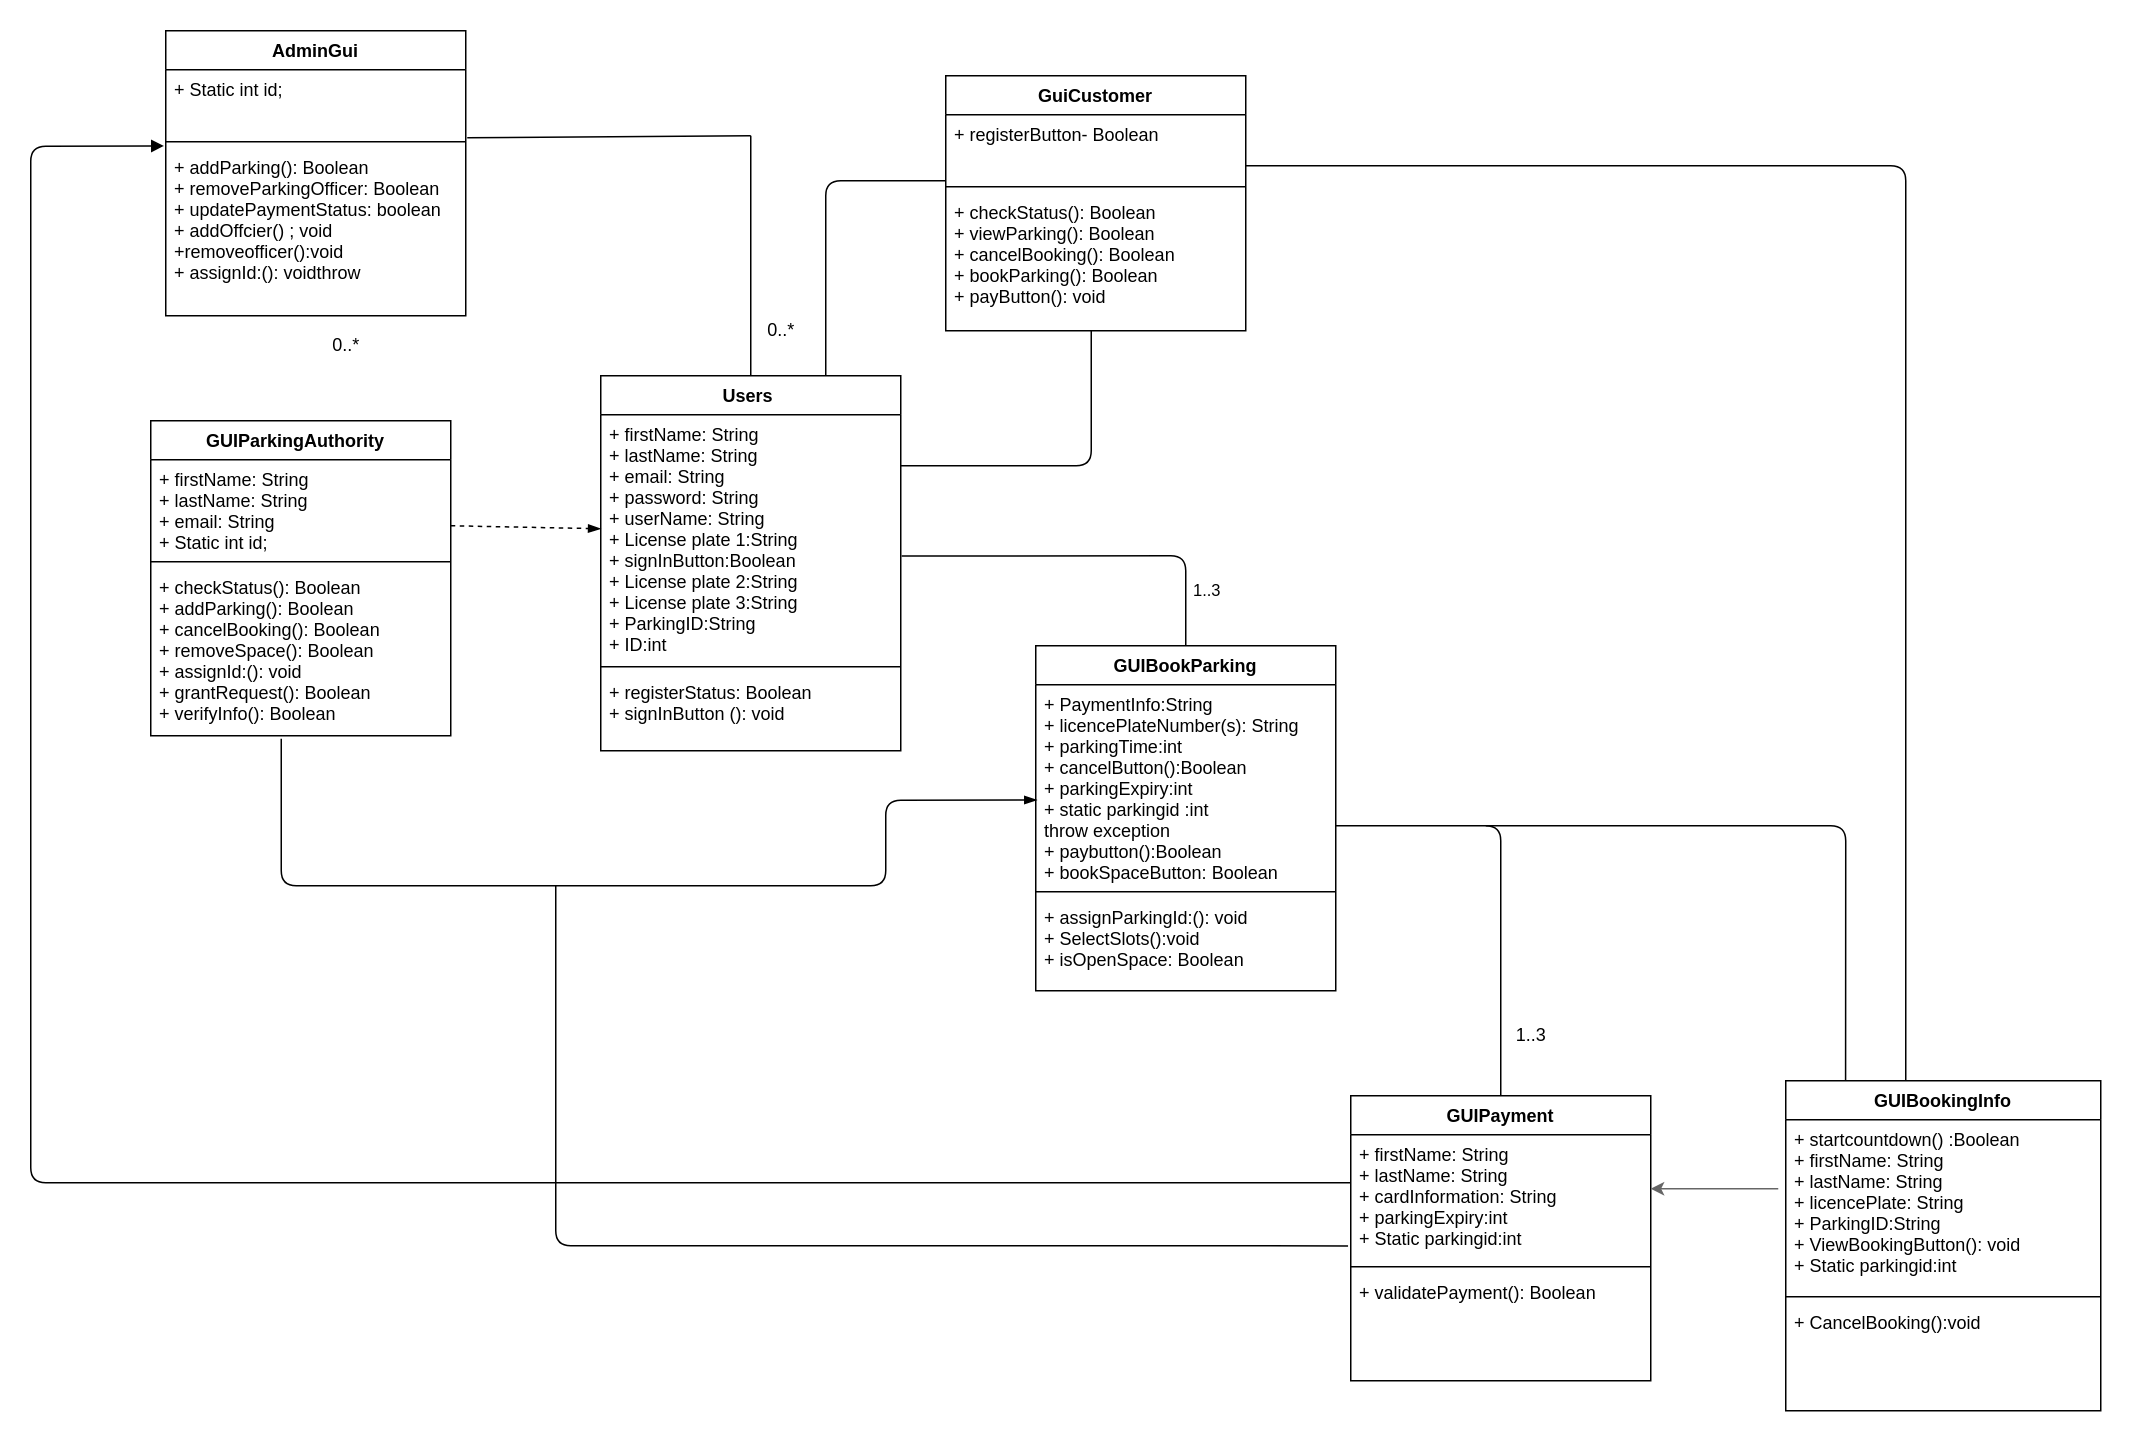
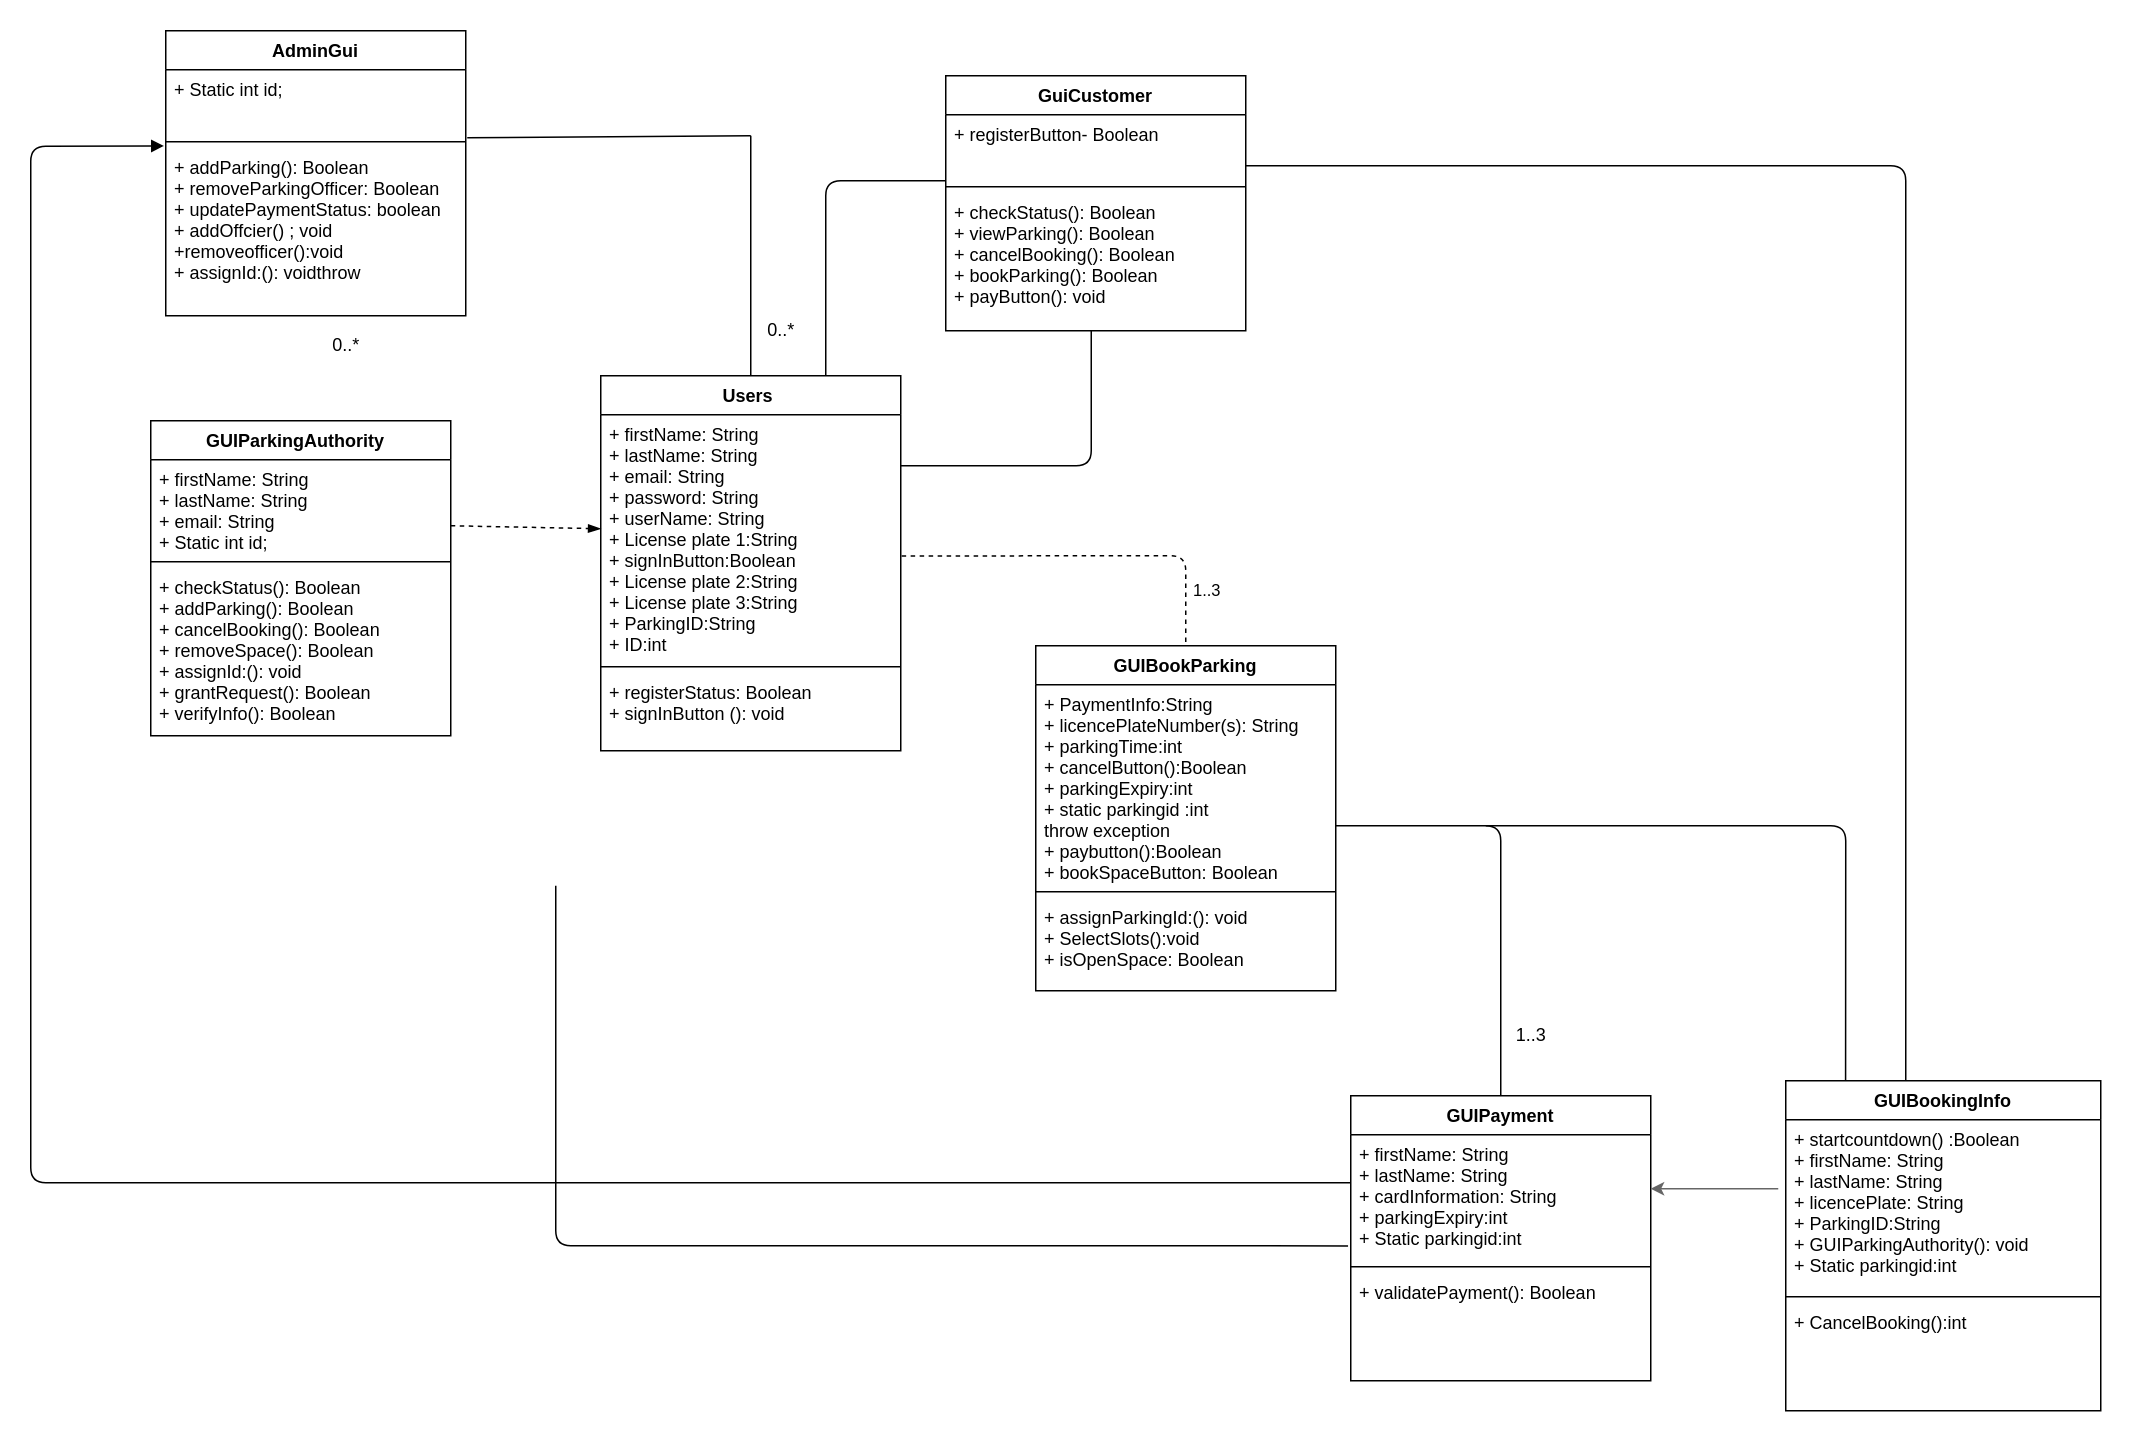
(1085, 556) -> (1085, 556)
(618, 886) -> none
(1921, 1140) -> (1921, 1140)
(1893, 1323) -> (1888, 1323)
